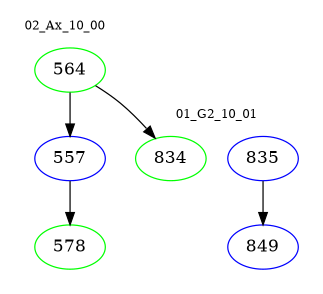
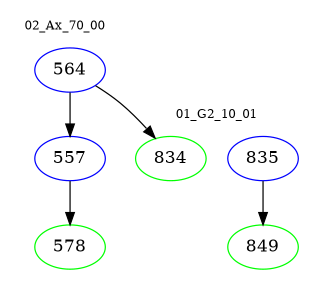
(65, 26) -> (65, 26)
(70, 70) -> (70, 70)
(263, 247) -> (263, 247)
